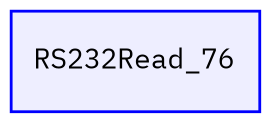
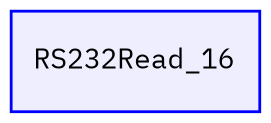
(135, 61) -> (135, 61)
